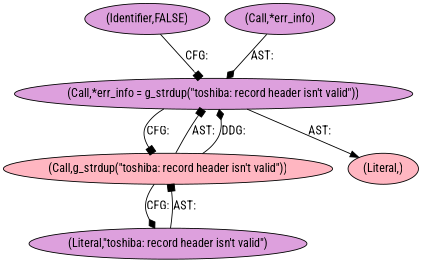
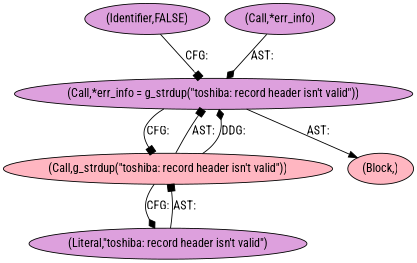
(383, 169) -> (381, 169)
